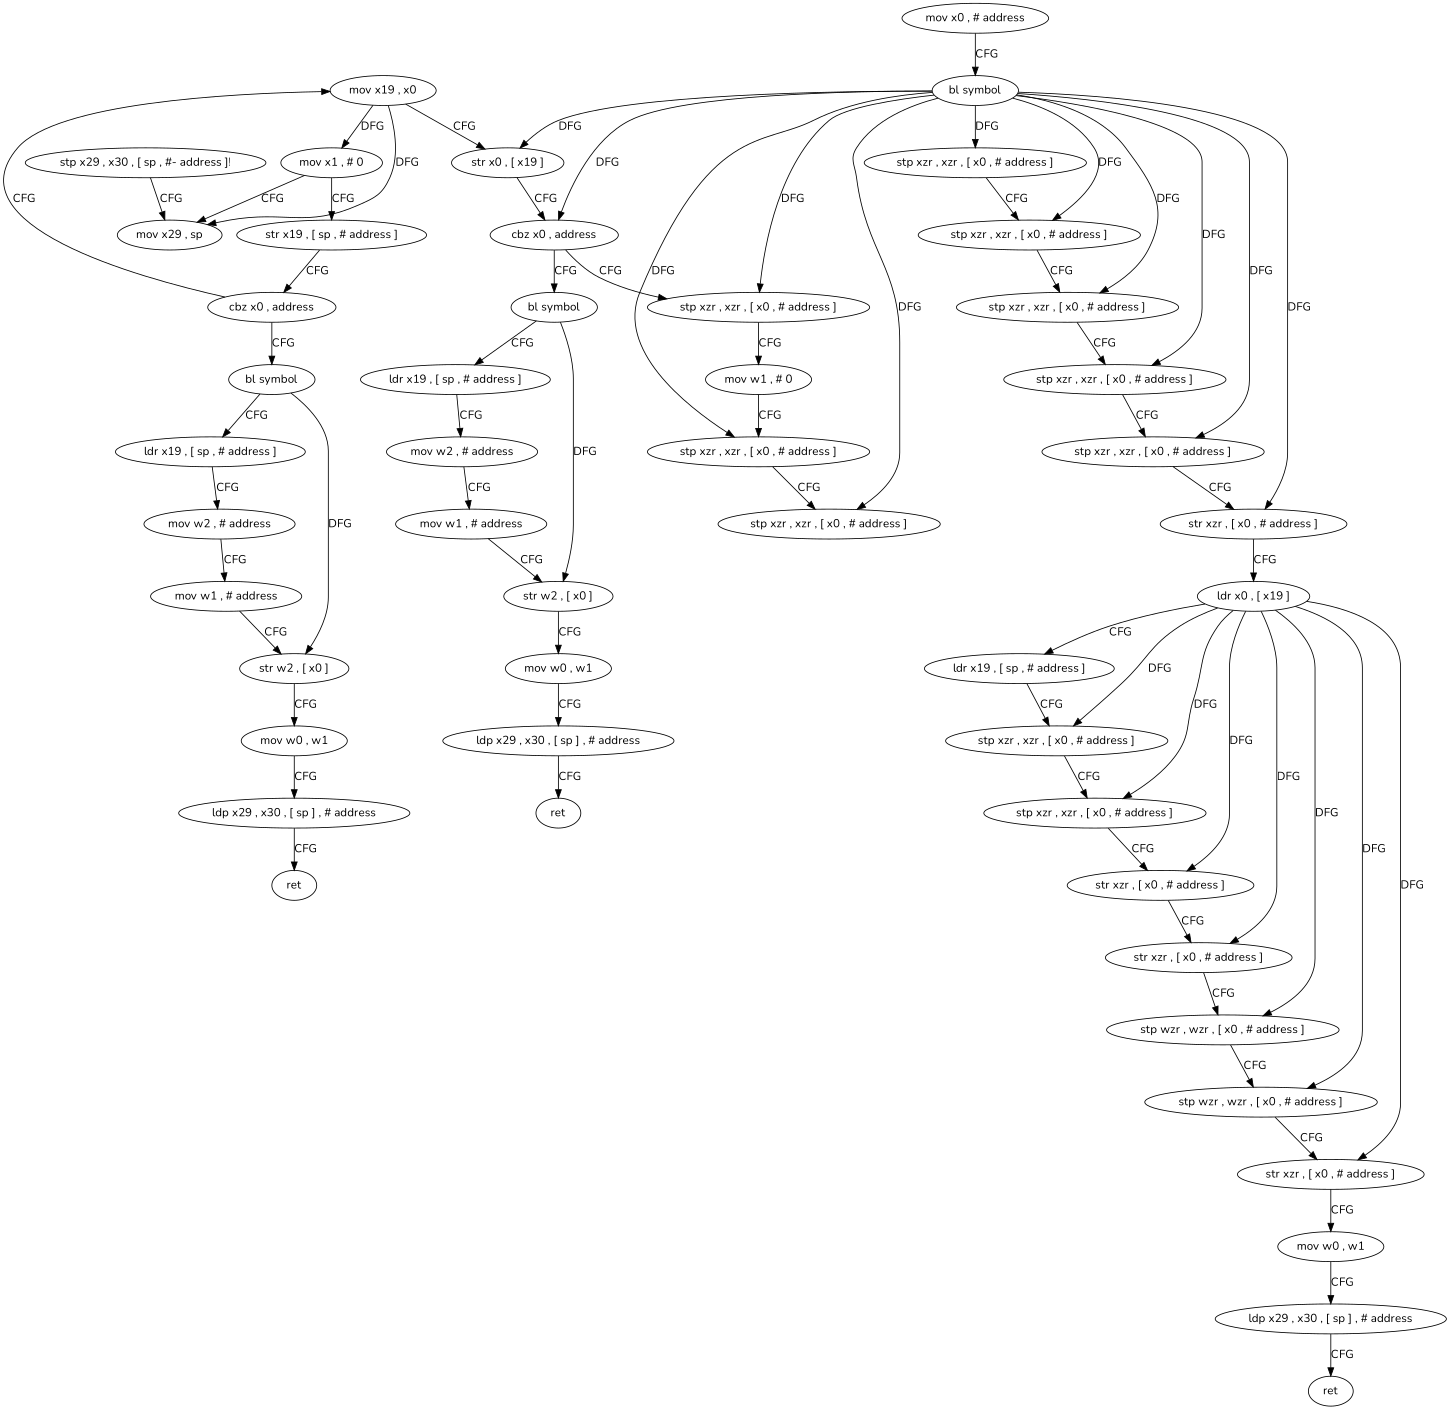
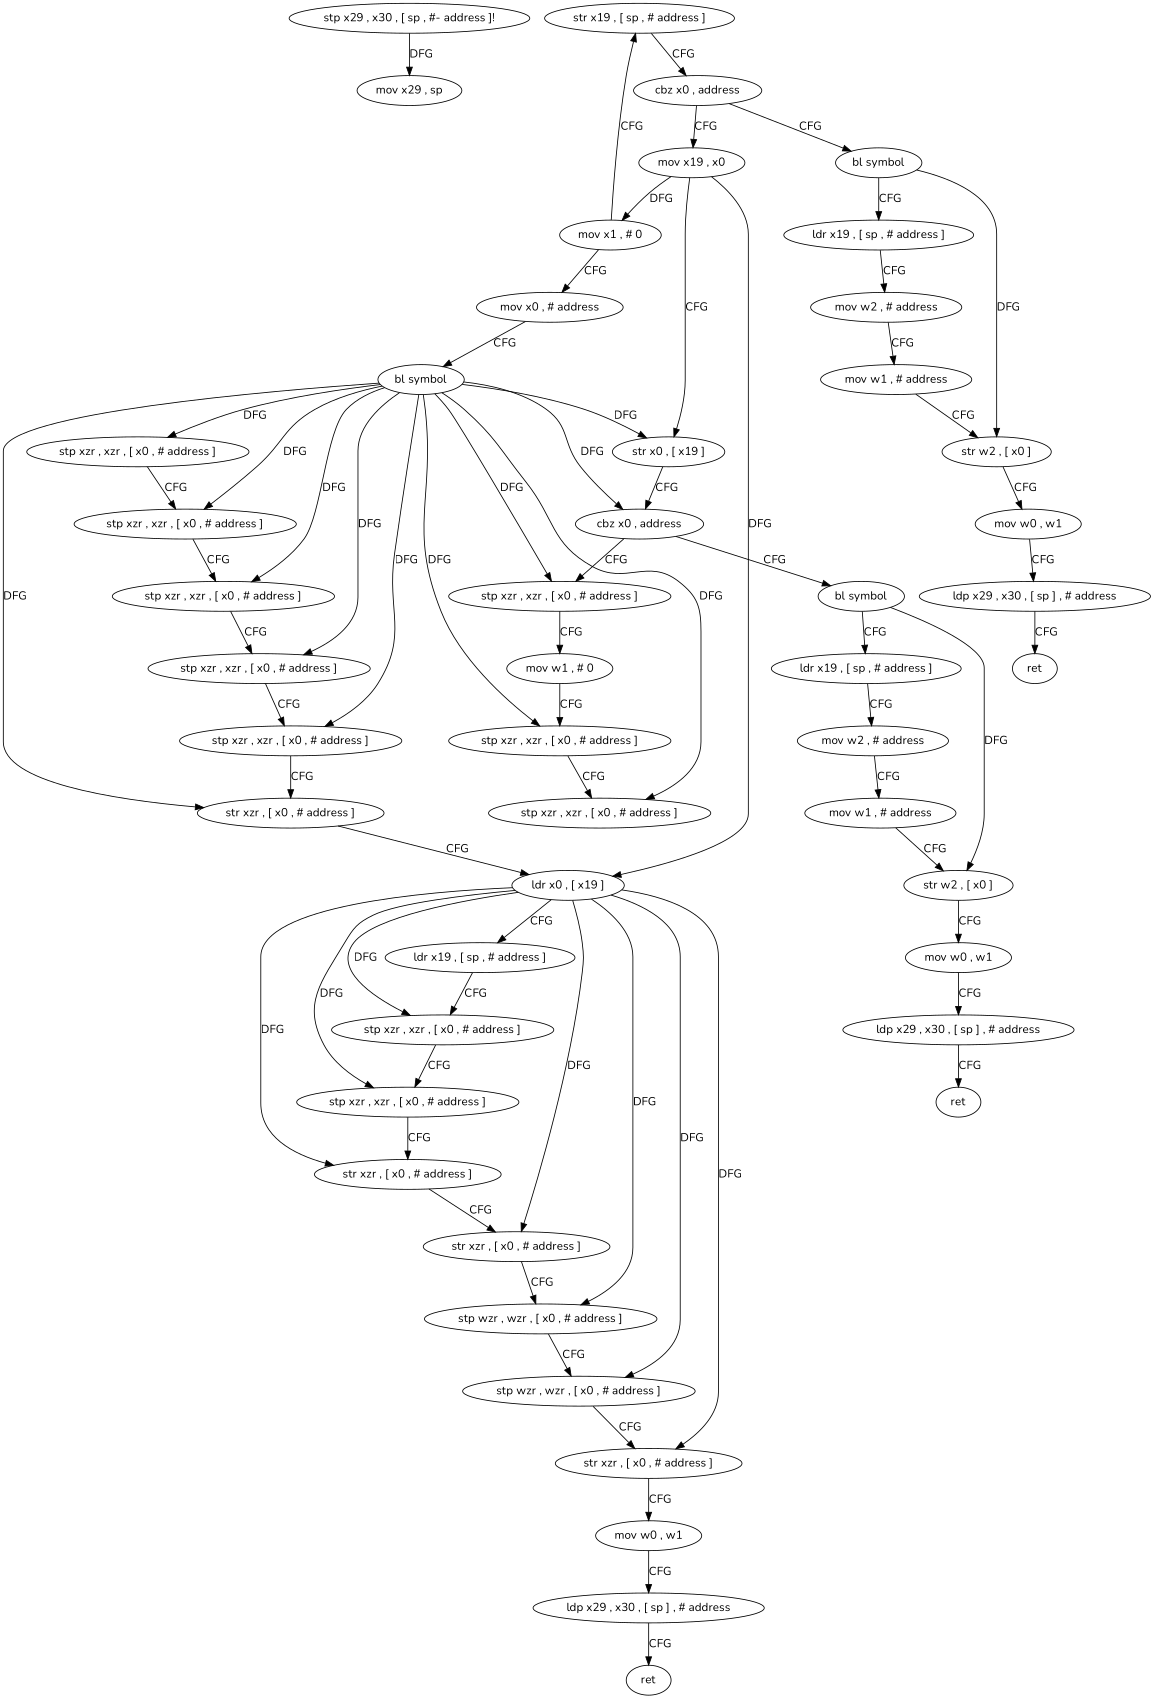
(255, 197) -> (583, 268)
(171, 199) -> (422, 54)
(345, 210) -> (748, 542)
